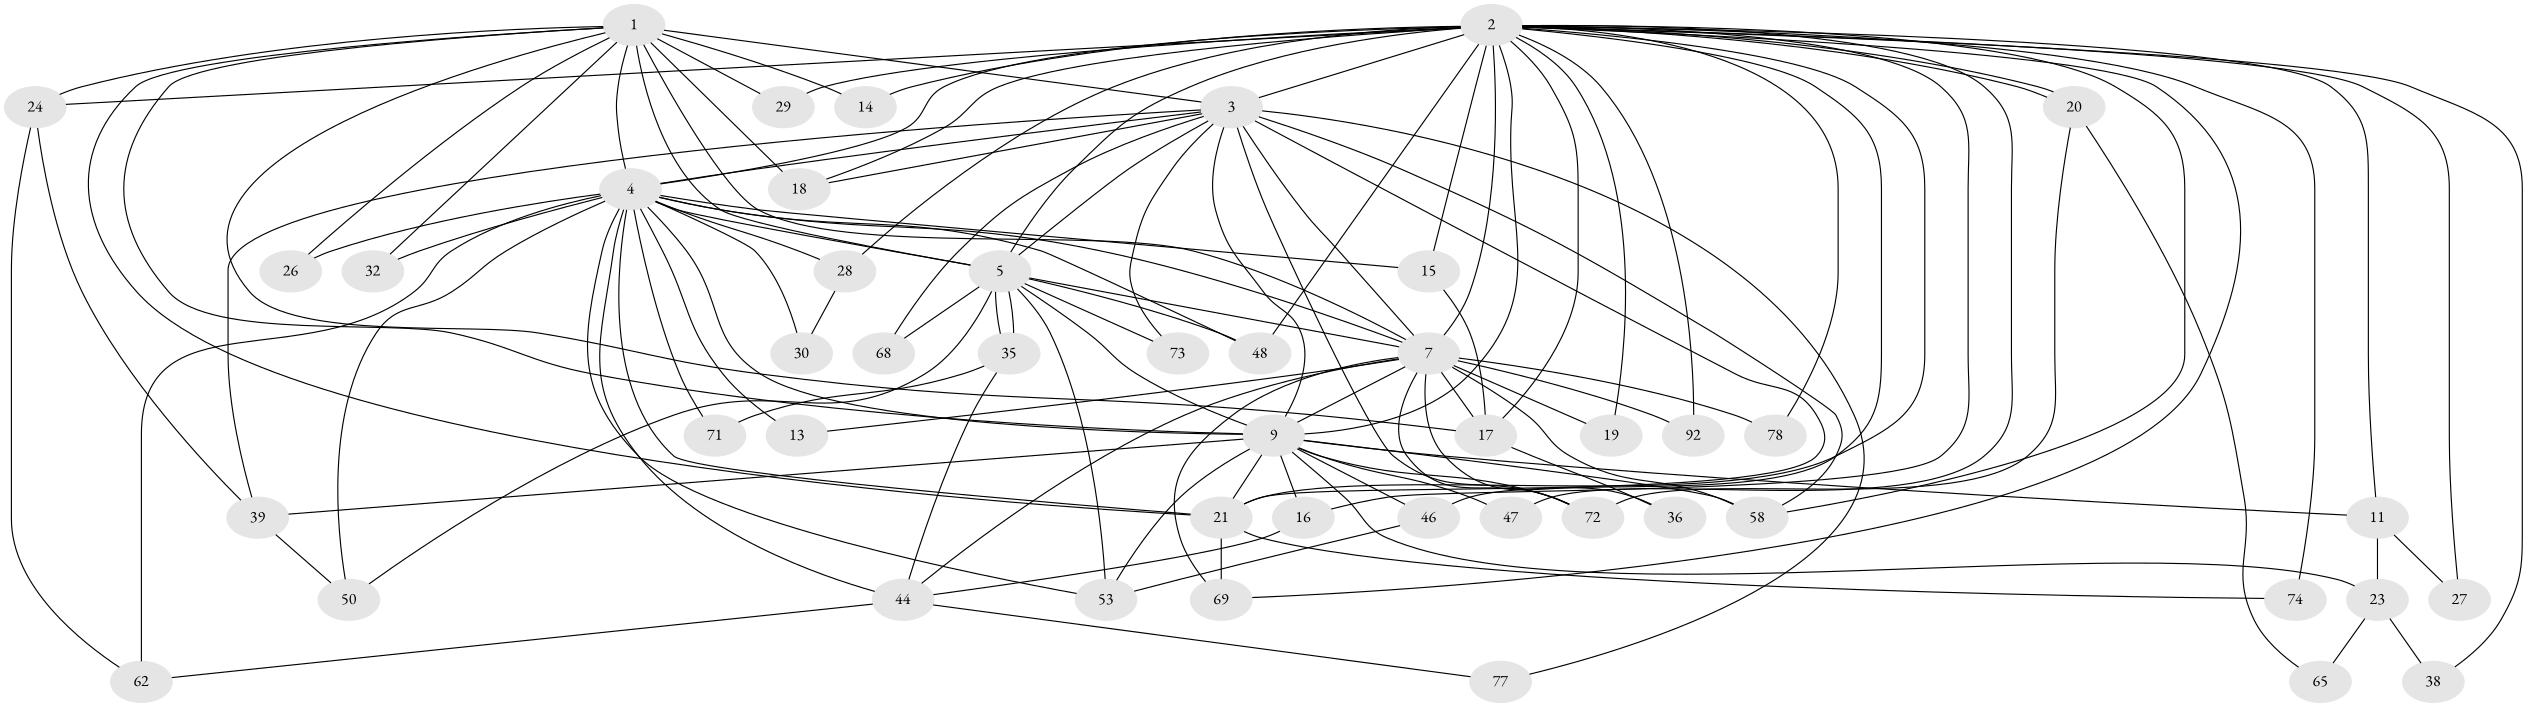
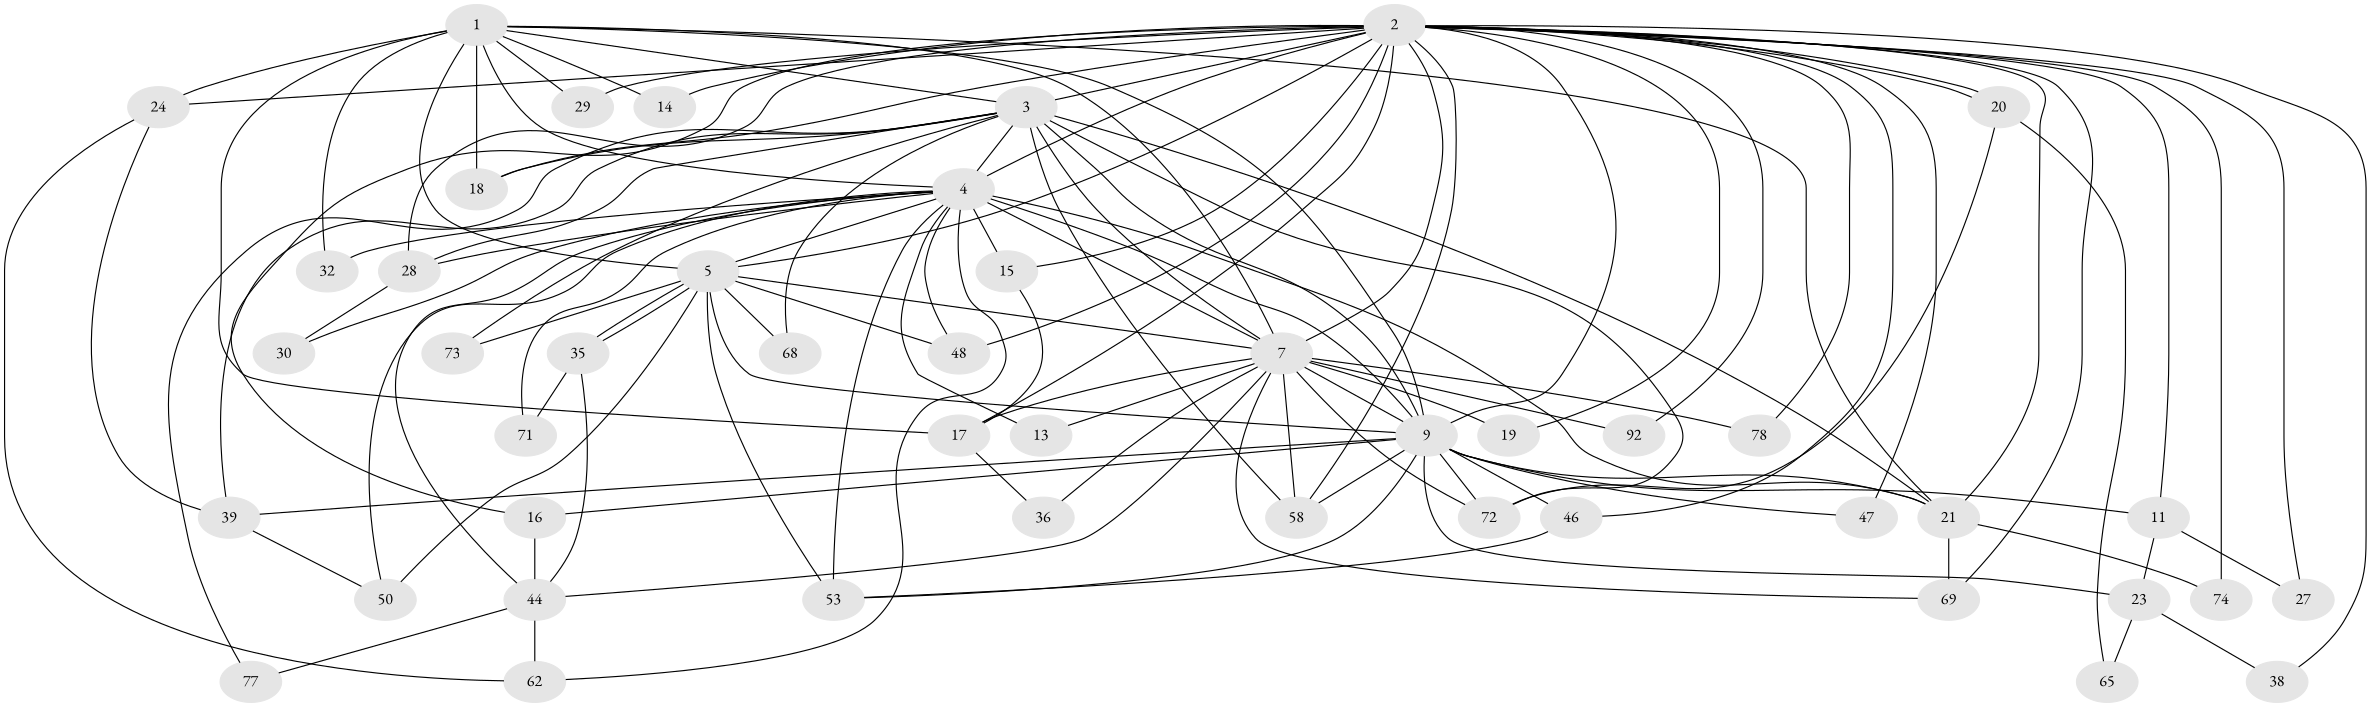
(1110, 183) -> (706, 160)
(291, 271) -> none
